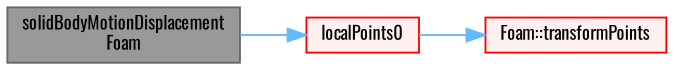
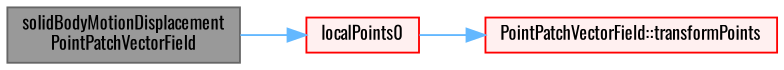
(124, 35) -> (124, 35)
(576, 35) -> (631, 35)
